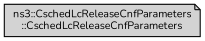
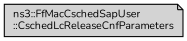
(102, 20) -> (94, 20)
